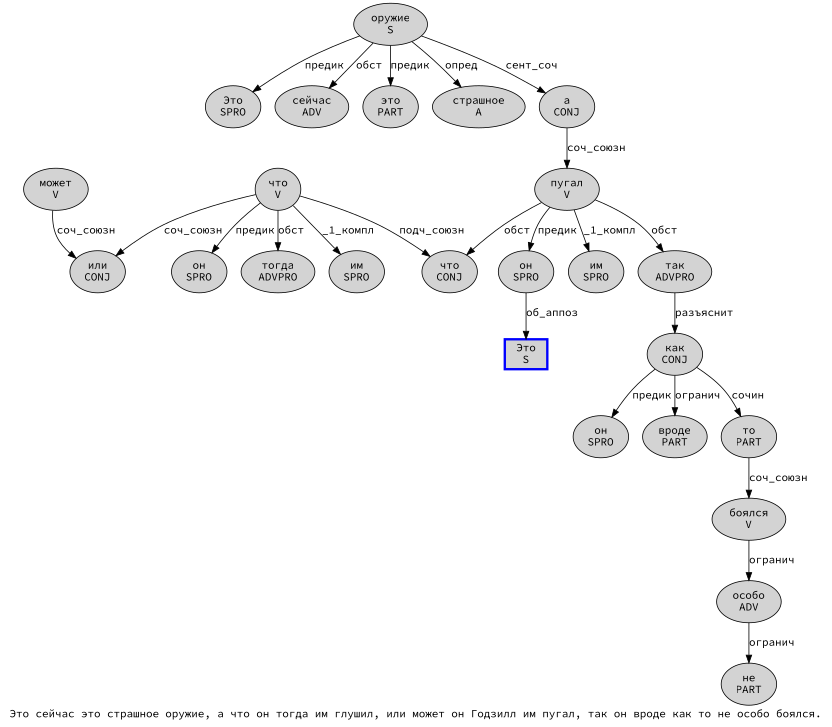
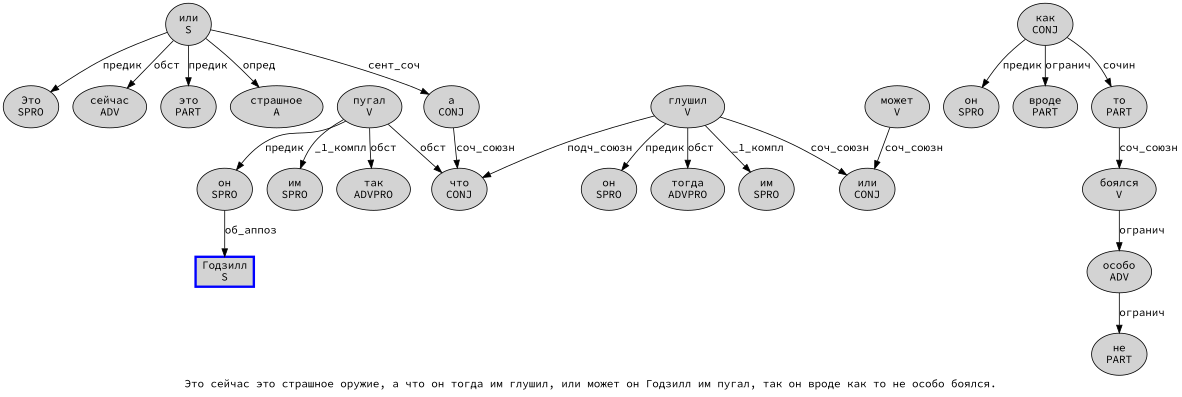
(391, 24) -> (188, 24)
(567, 144) -> (455, 144)
(278, 189) -> (688, 107)
(675, 309) -> none
(526, 354) -> (225, 272)
